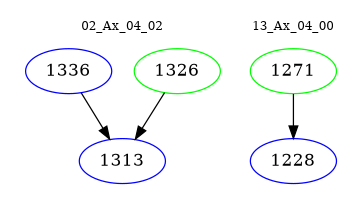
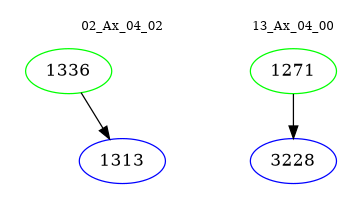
(69, 71) -> (69, 71)
(177, 71) -> none
(293, 161) -> (293, 161)
